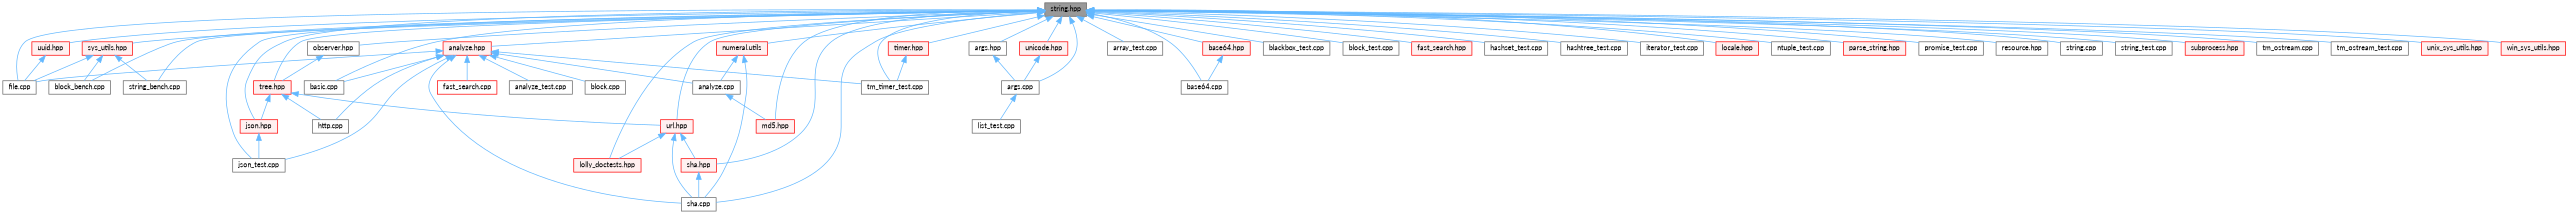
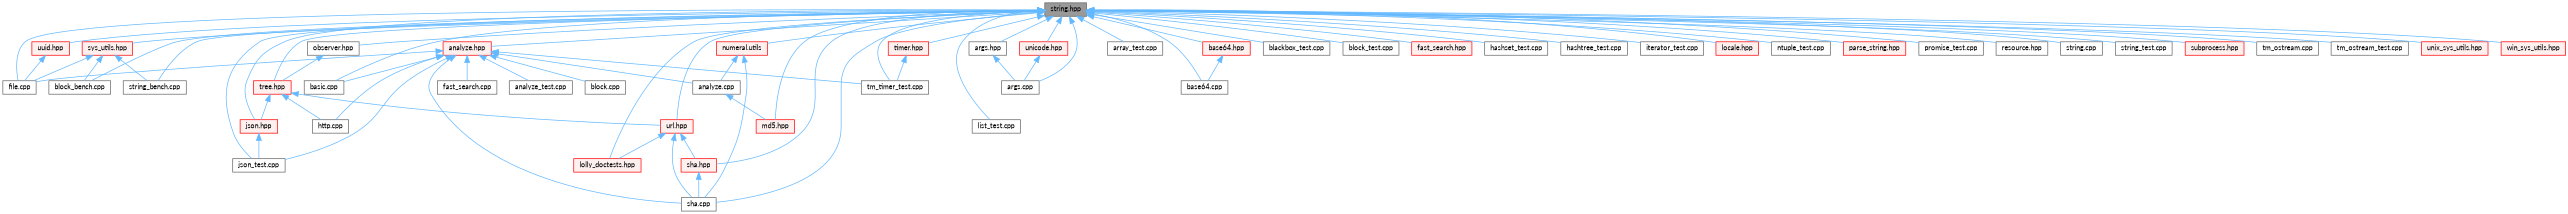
(467, 87) -> (467, 87)
(1006, 110) -> (961, 44)
